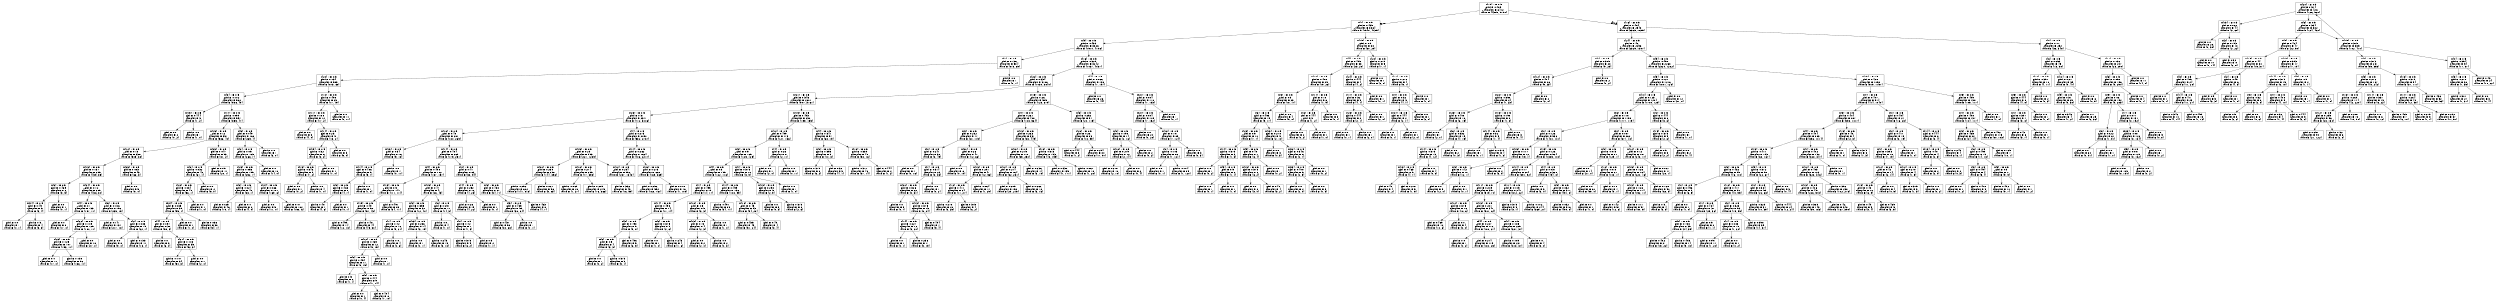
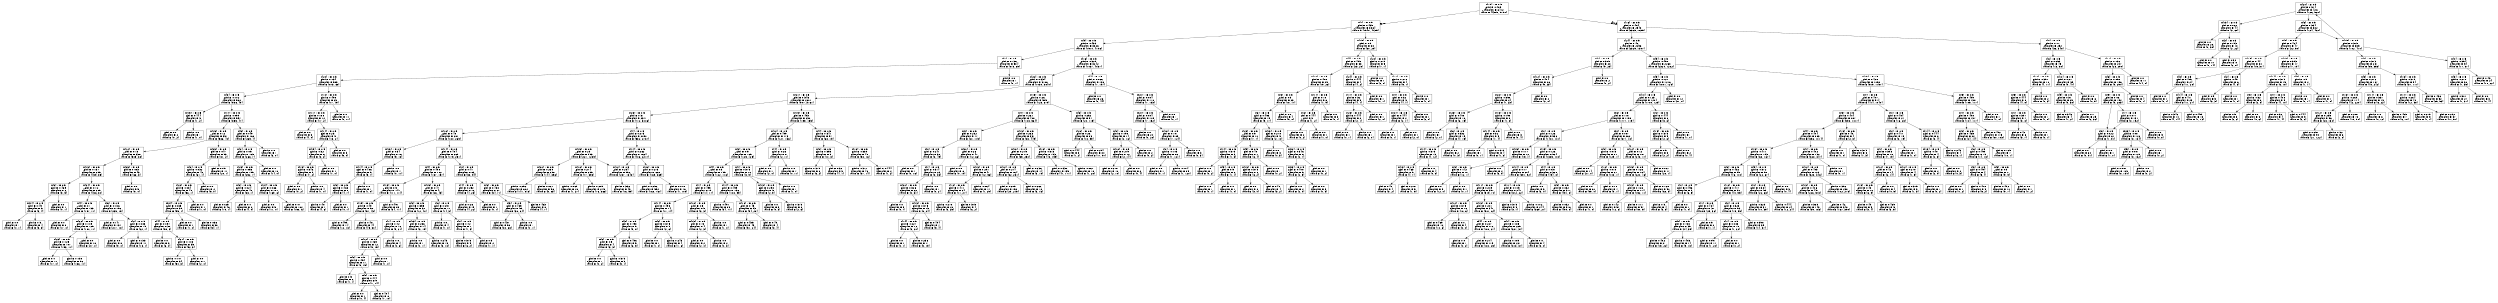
(2130, 125) -> (2118, 125)
